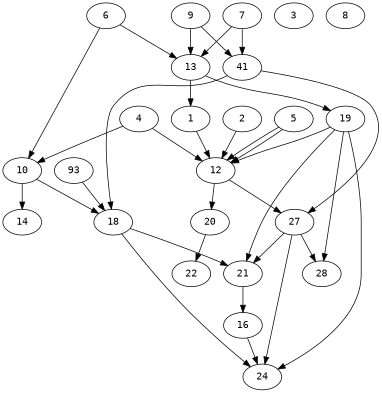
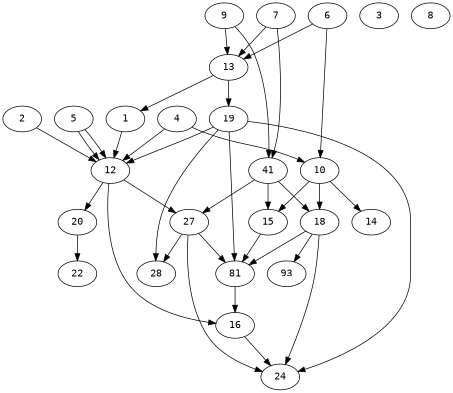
(91, 194) -> (305, 245)
none -> (268, 222)
(243, 274) -> (235, 274)
none -> (125, 278)
